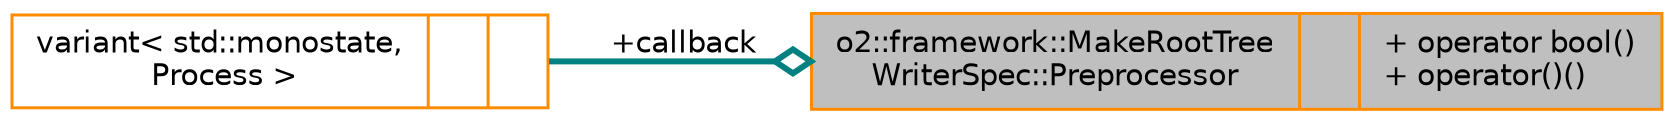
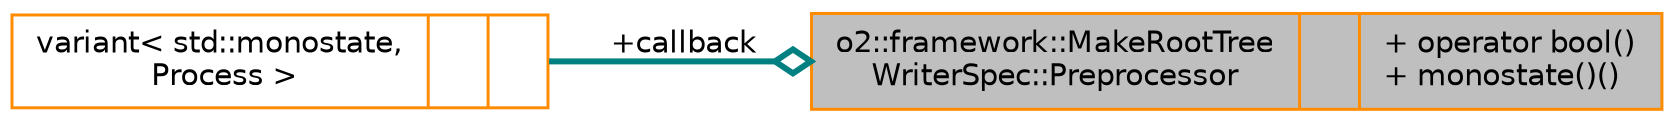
(1485, 76) -> (1502, 76)
